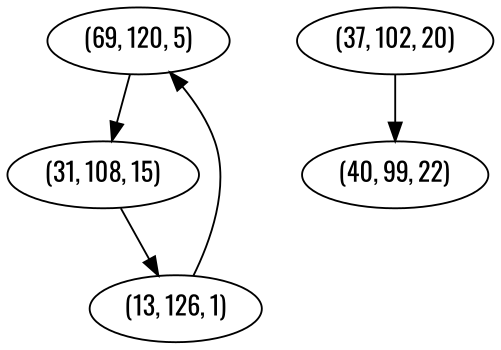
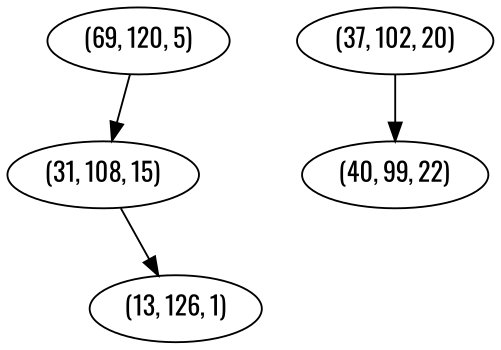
(220, 179) -> none
